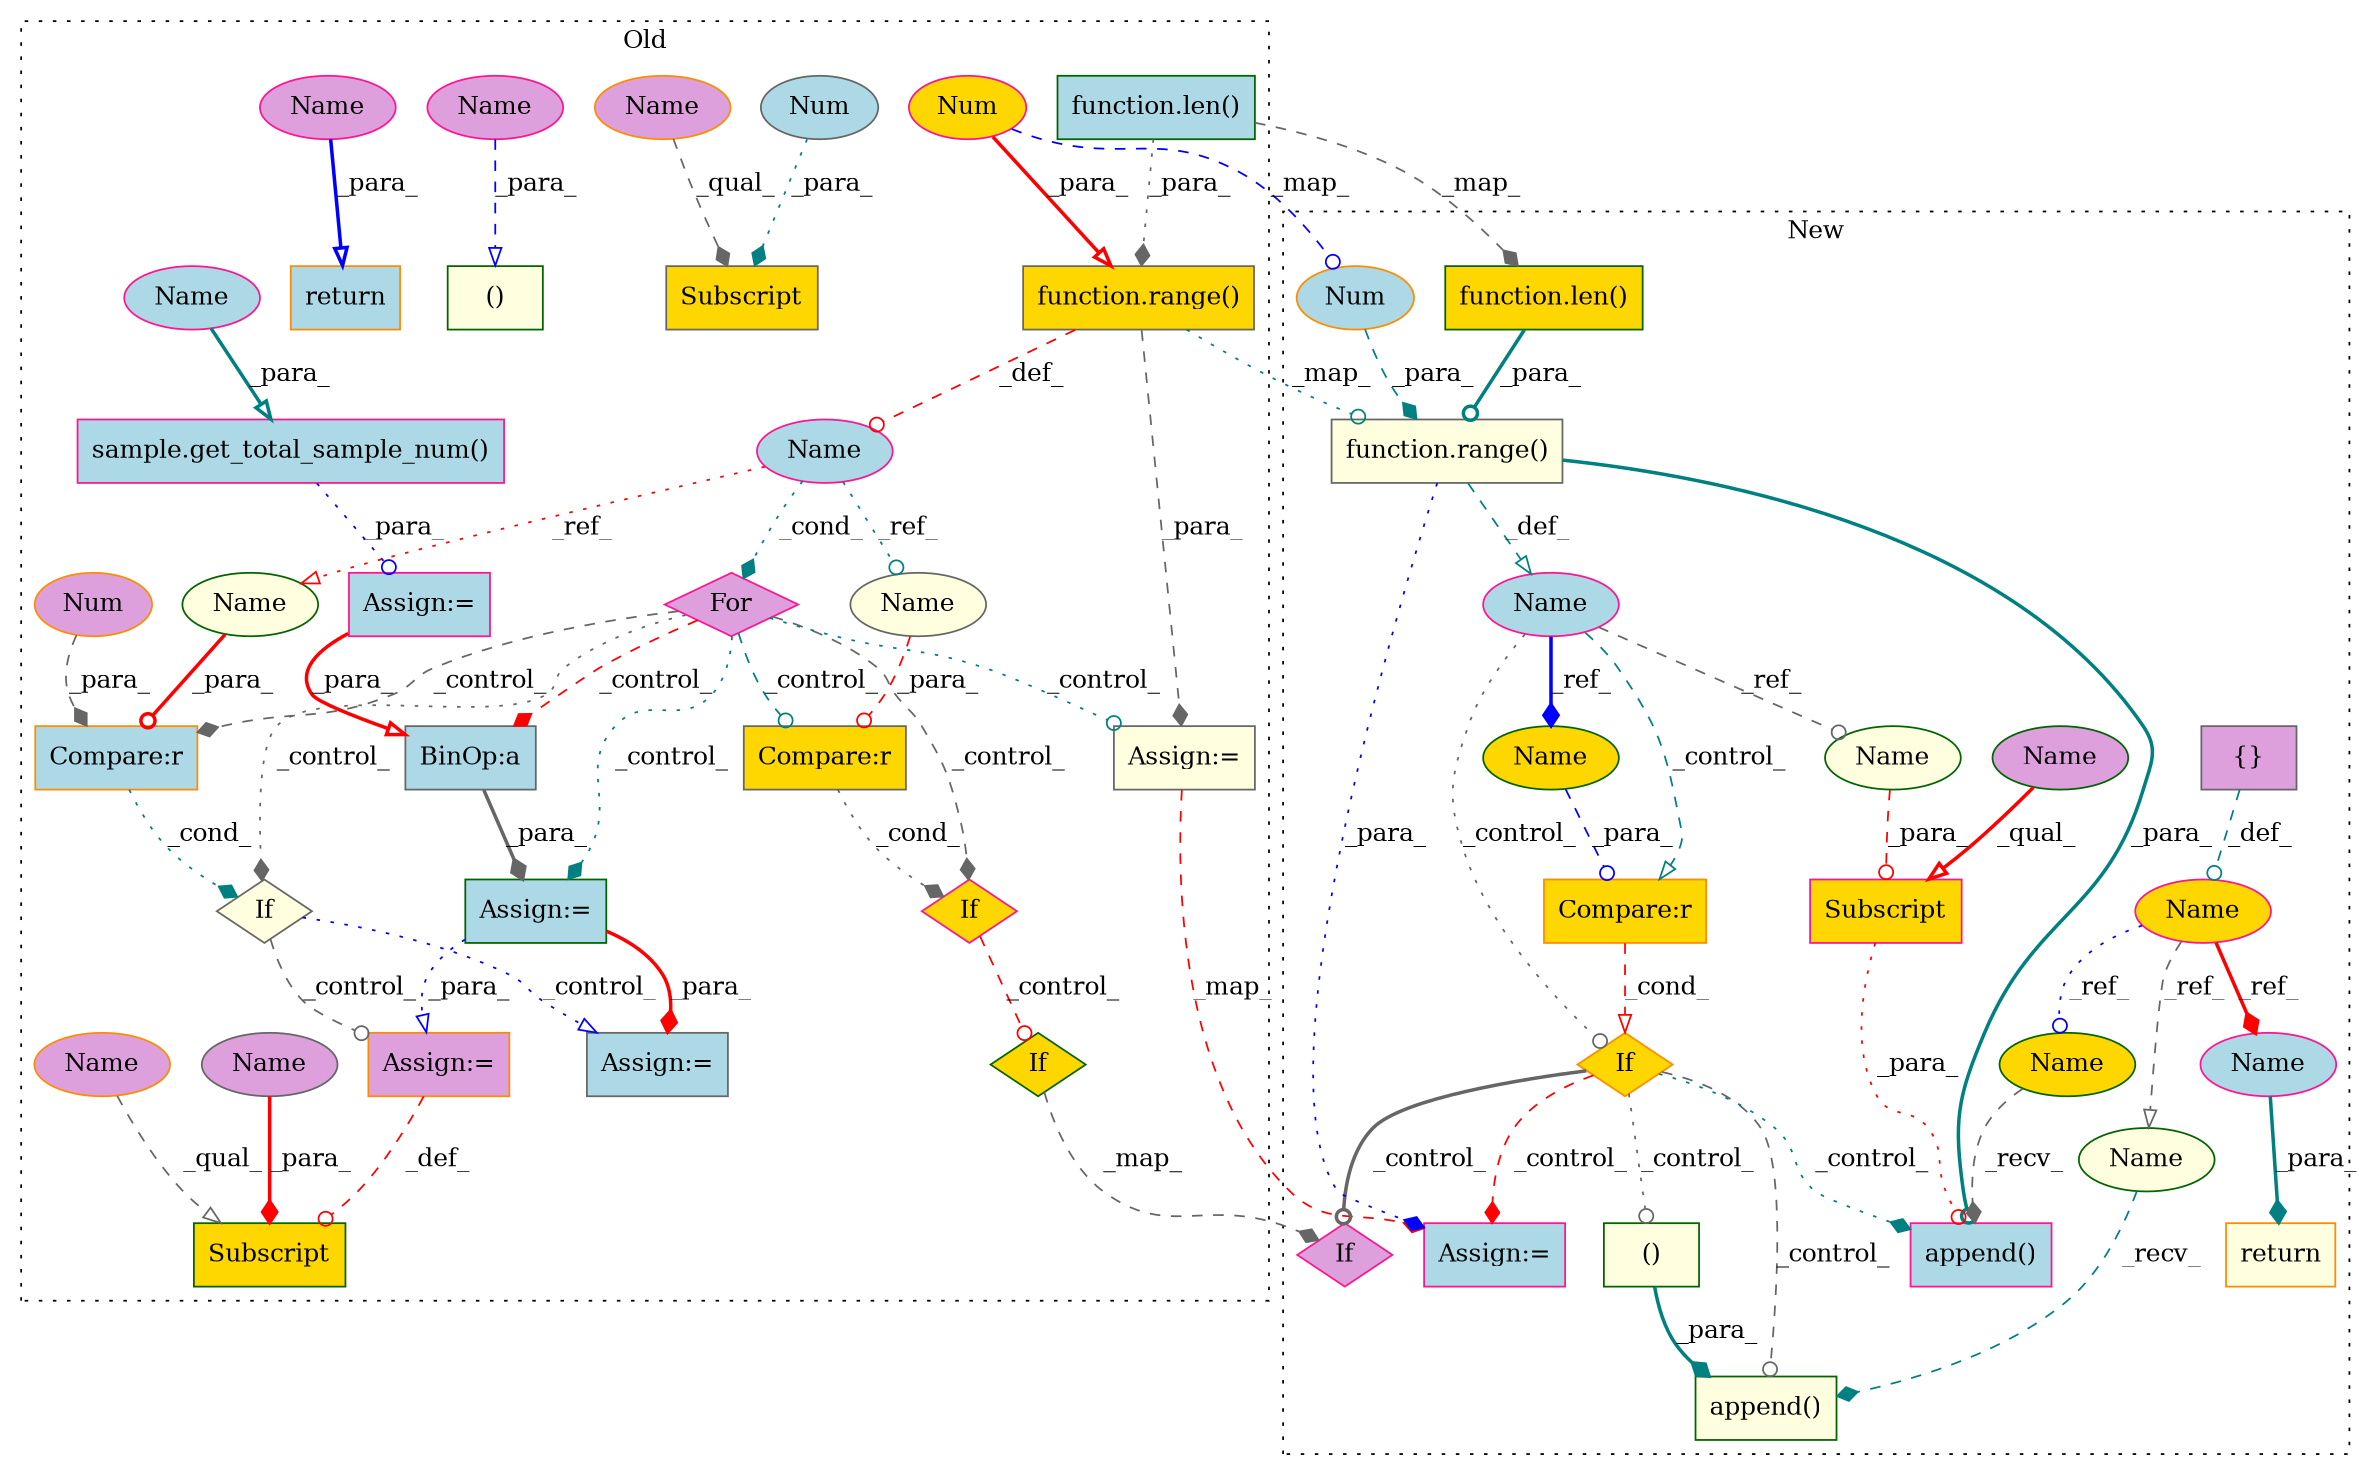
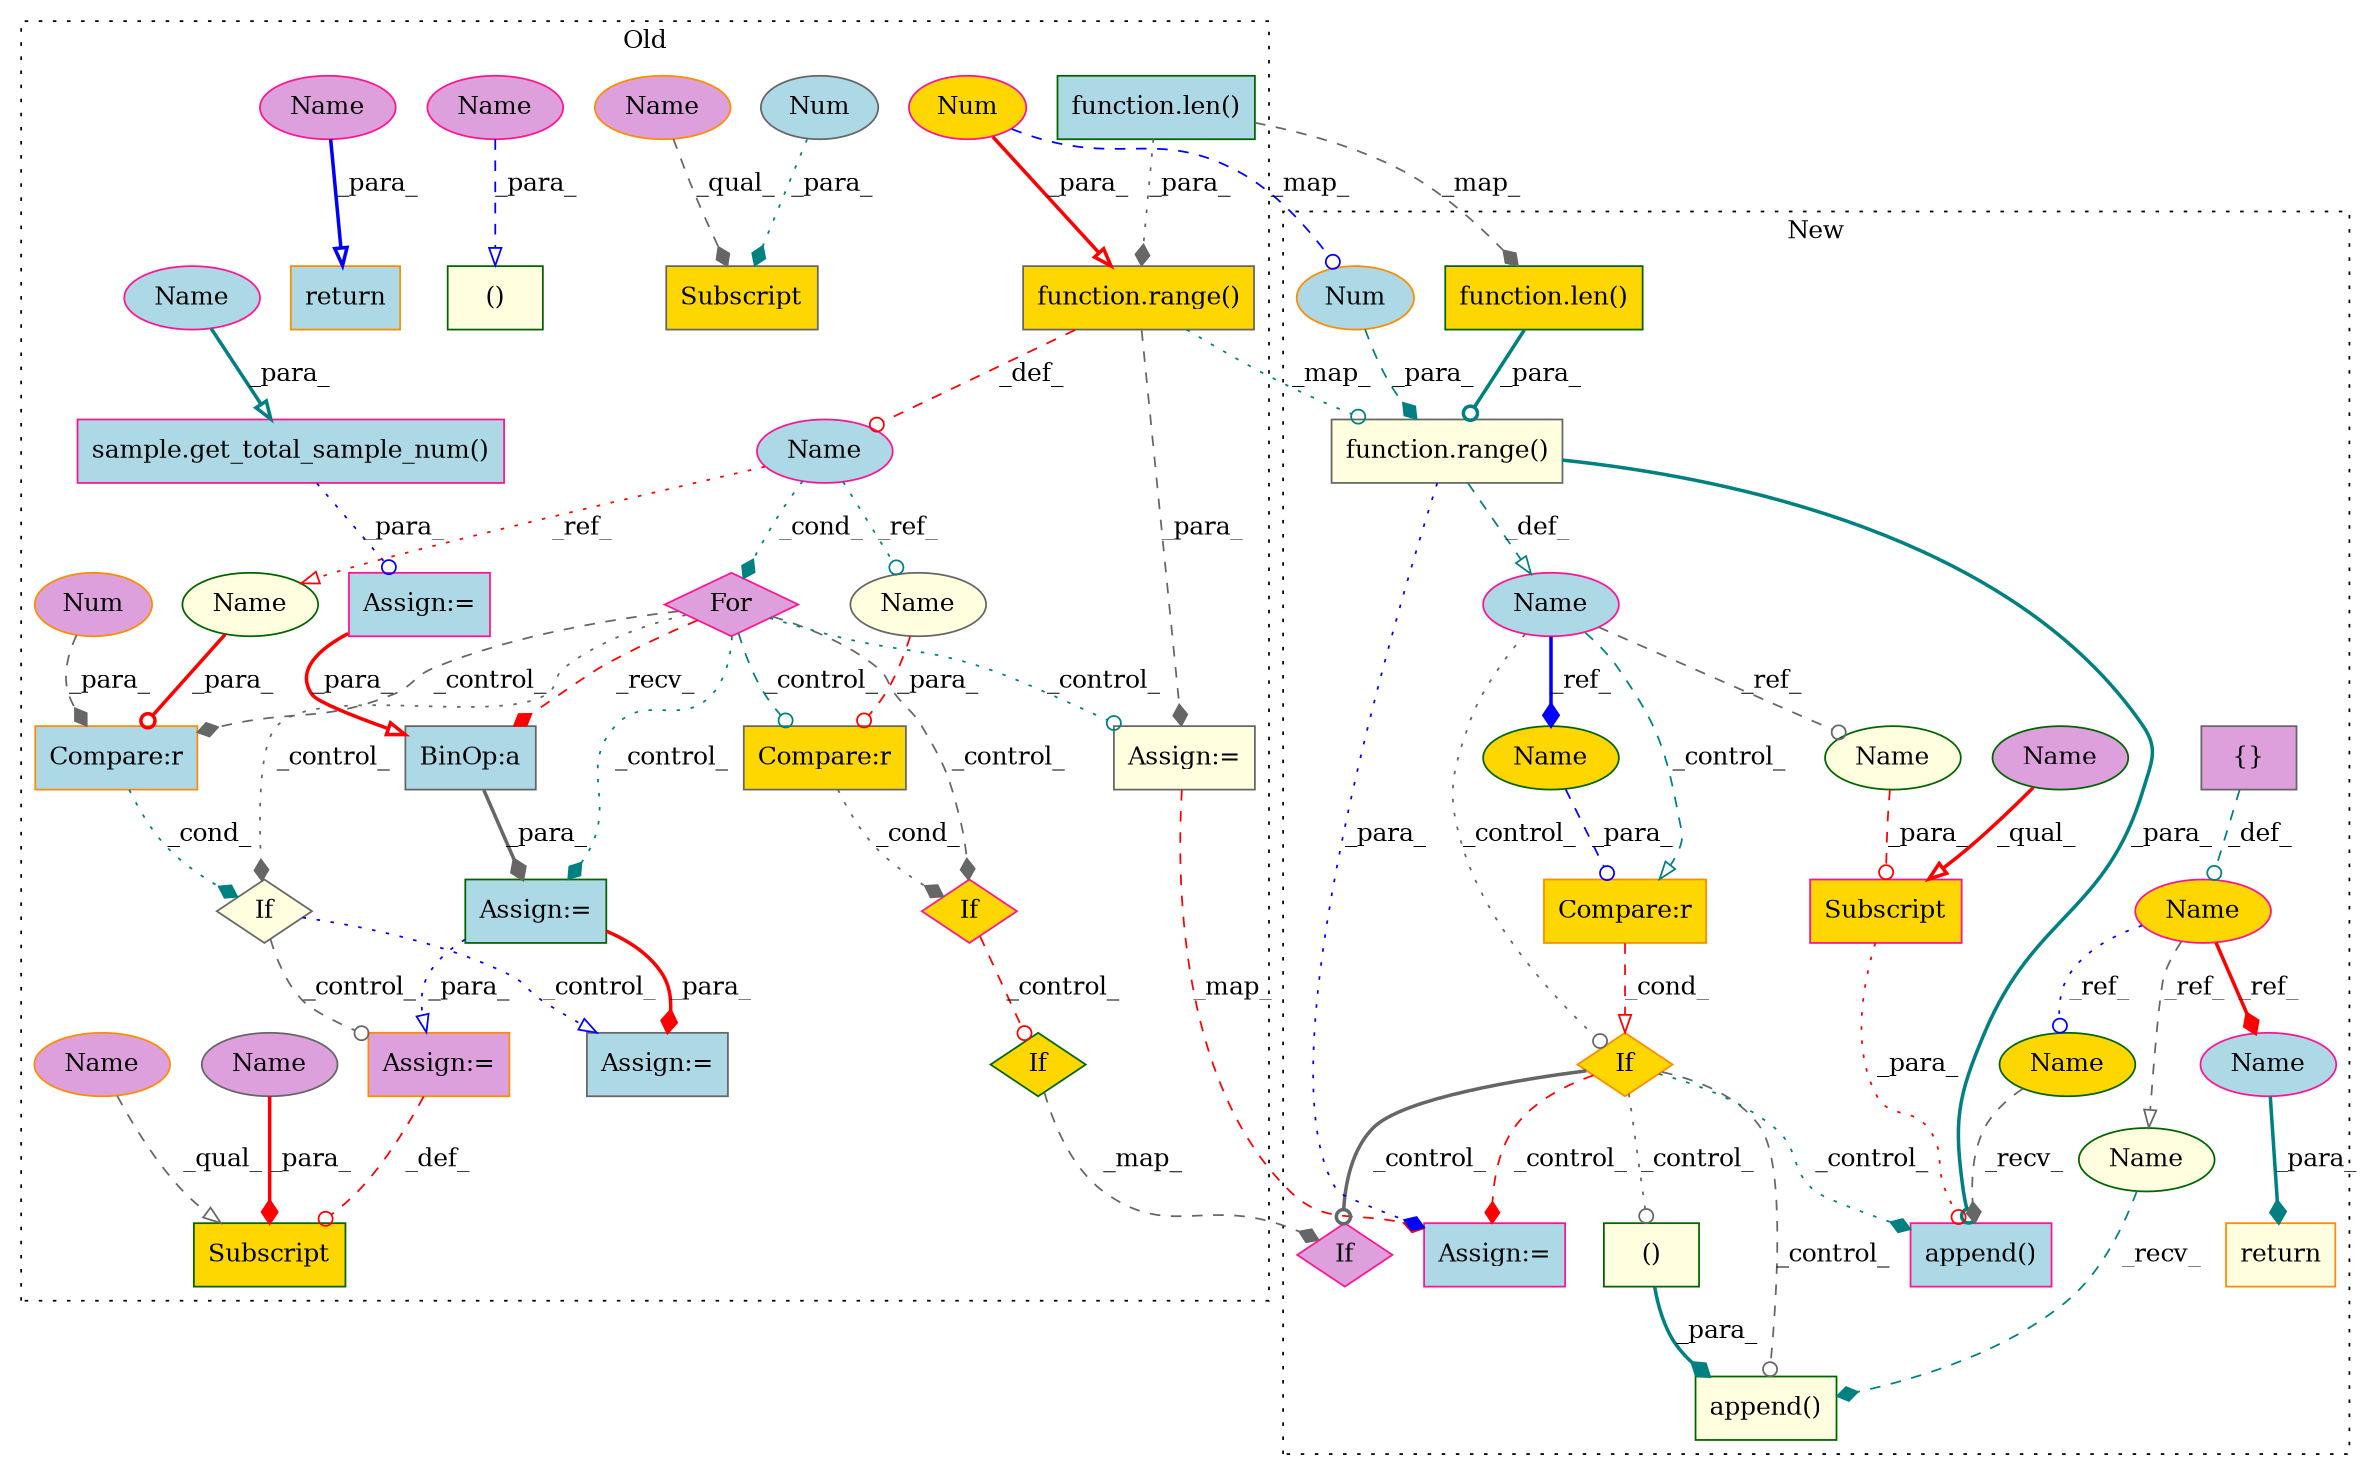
(656, 681) -> (656, 681)
